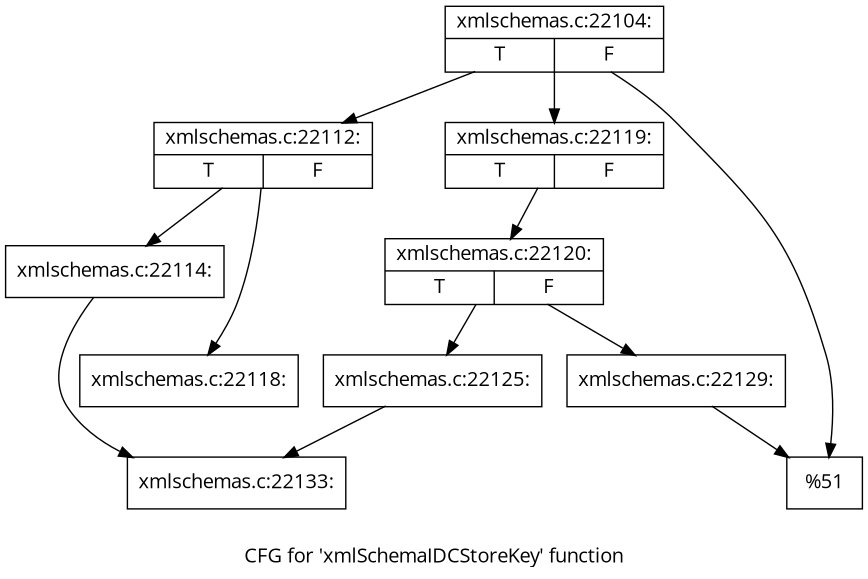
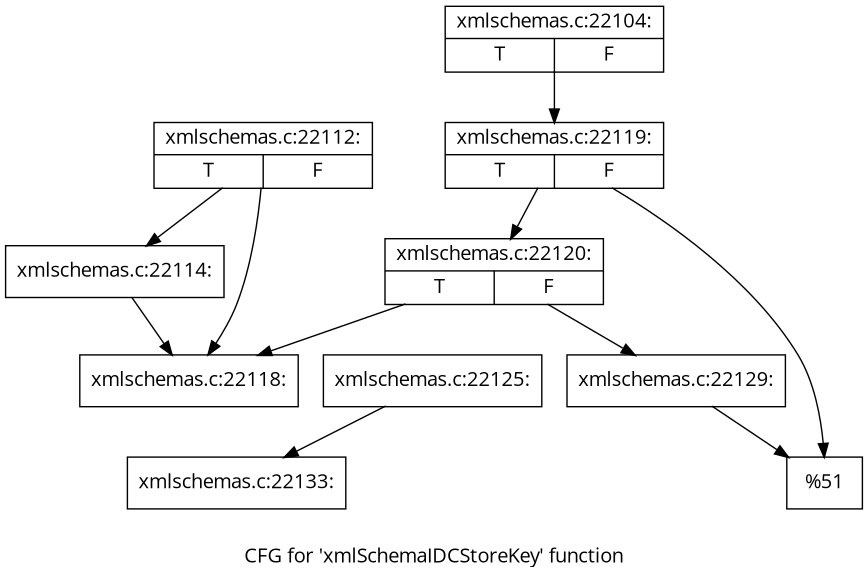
(415, 95) -> none
(772, 230) -> (748, 293)
(465, 323) -> (338, 327)
(59, 383) -> (148, 320)
